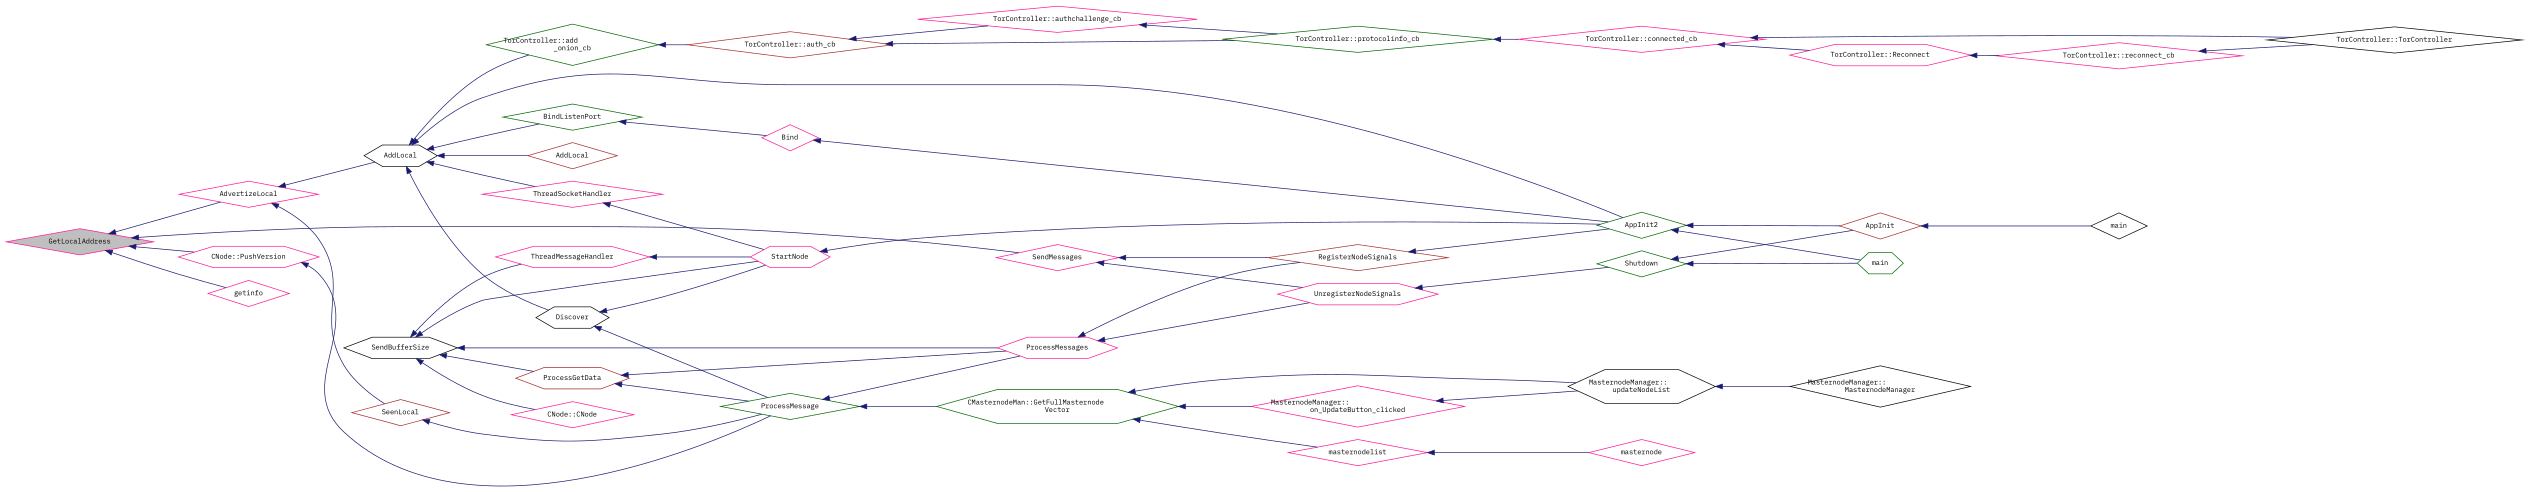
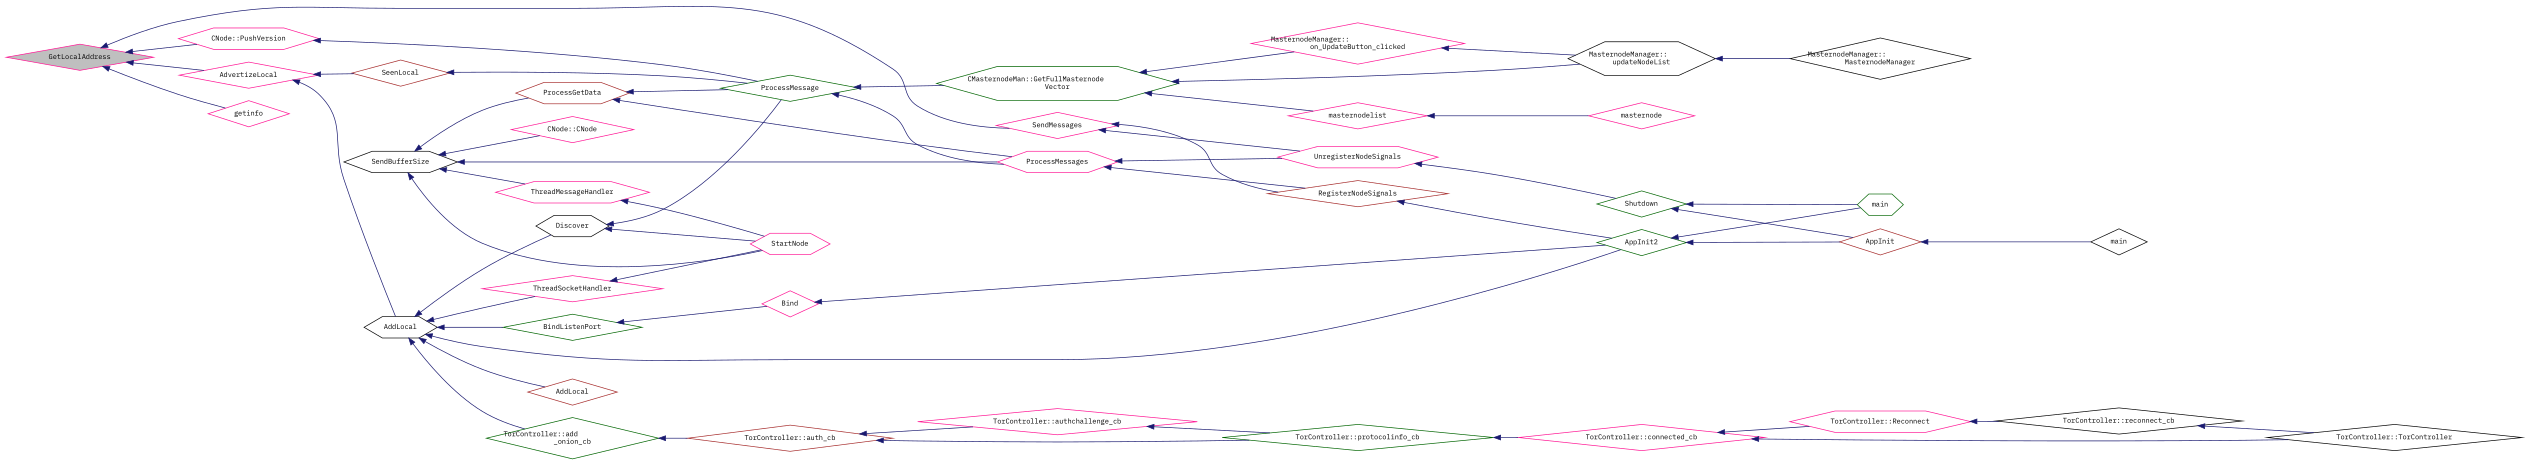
(2119, 56) -> (2119, 421)
(1213, 224) -> none
